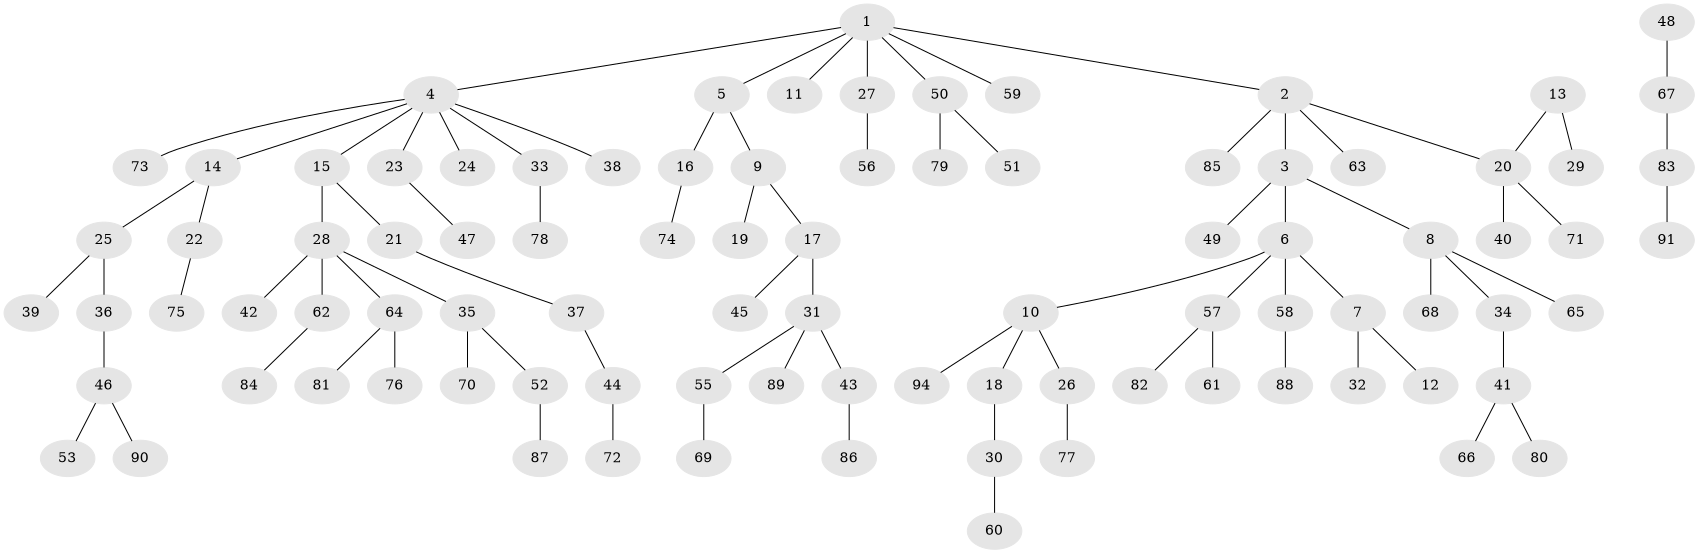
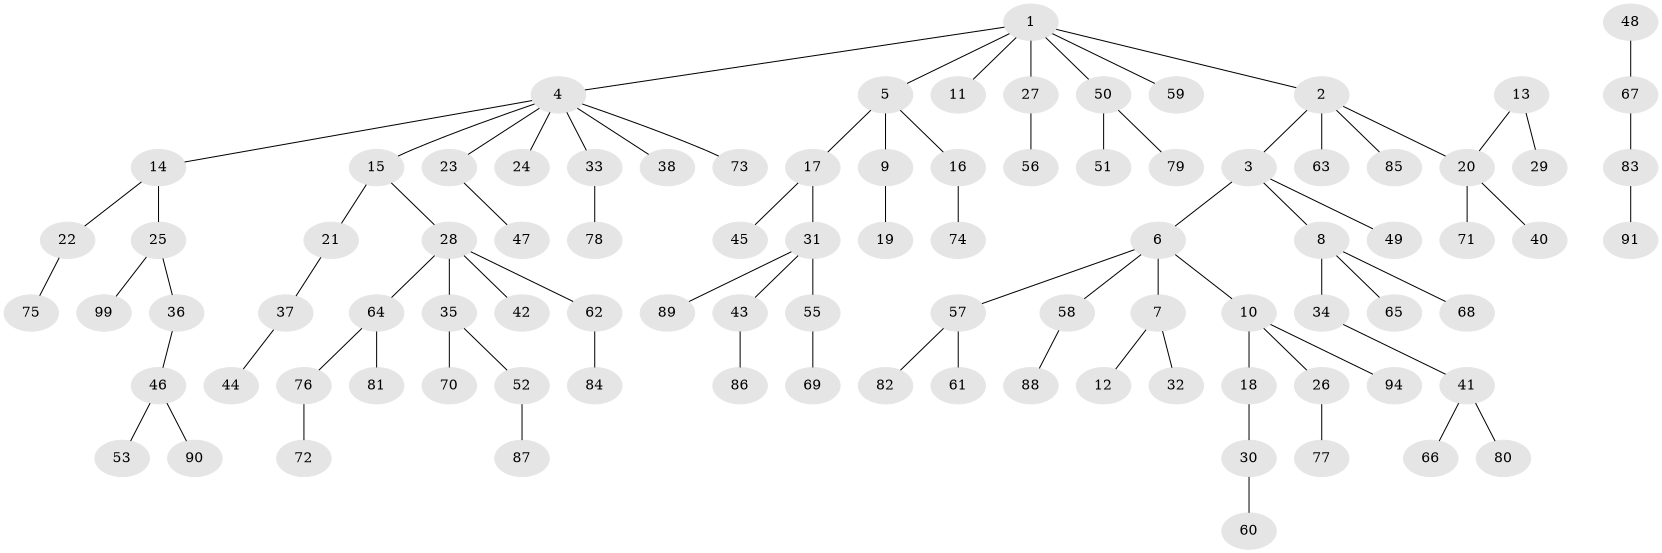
(786, 204) -> (849, 131)
(31, 313) -> (104, 313)
(613, 422) -> (304, 422)
